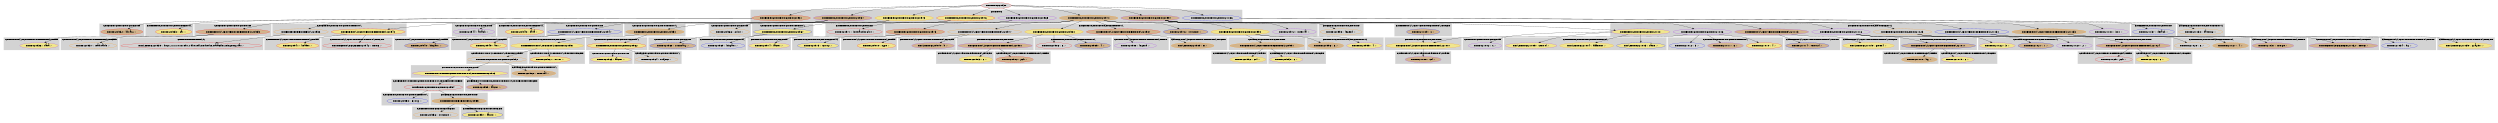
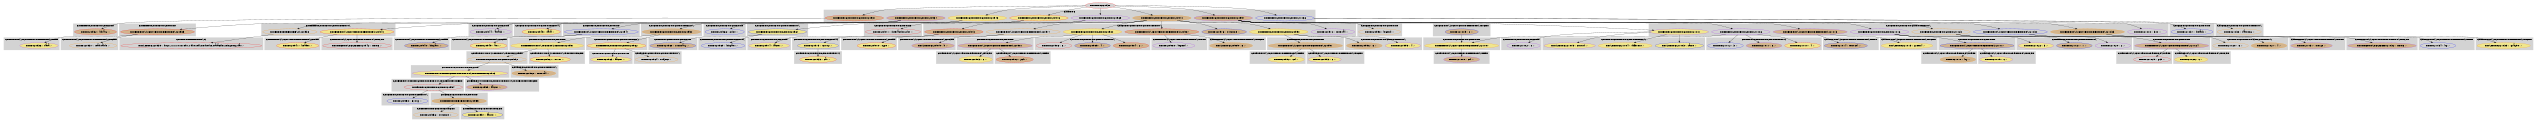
(894, 8) -> none
(466, 19) -> (818, 52)
(730, 32) -> (725, 32)
(191, 39) -> (191, 39)
none -> (1131, 46)
